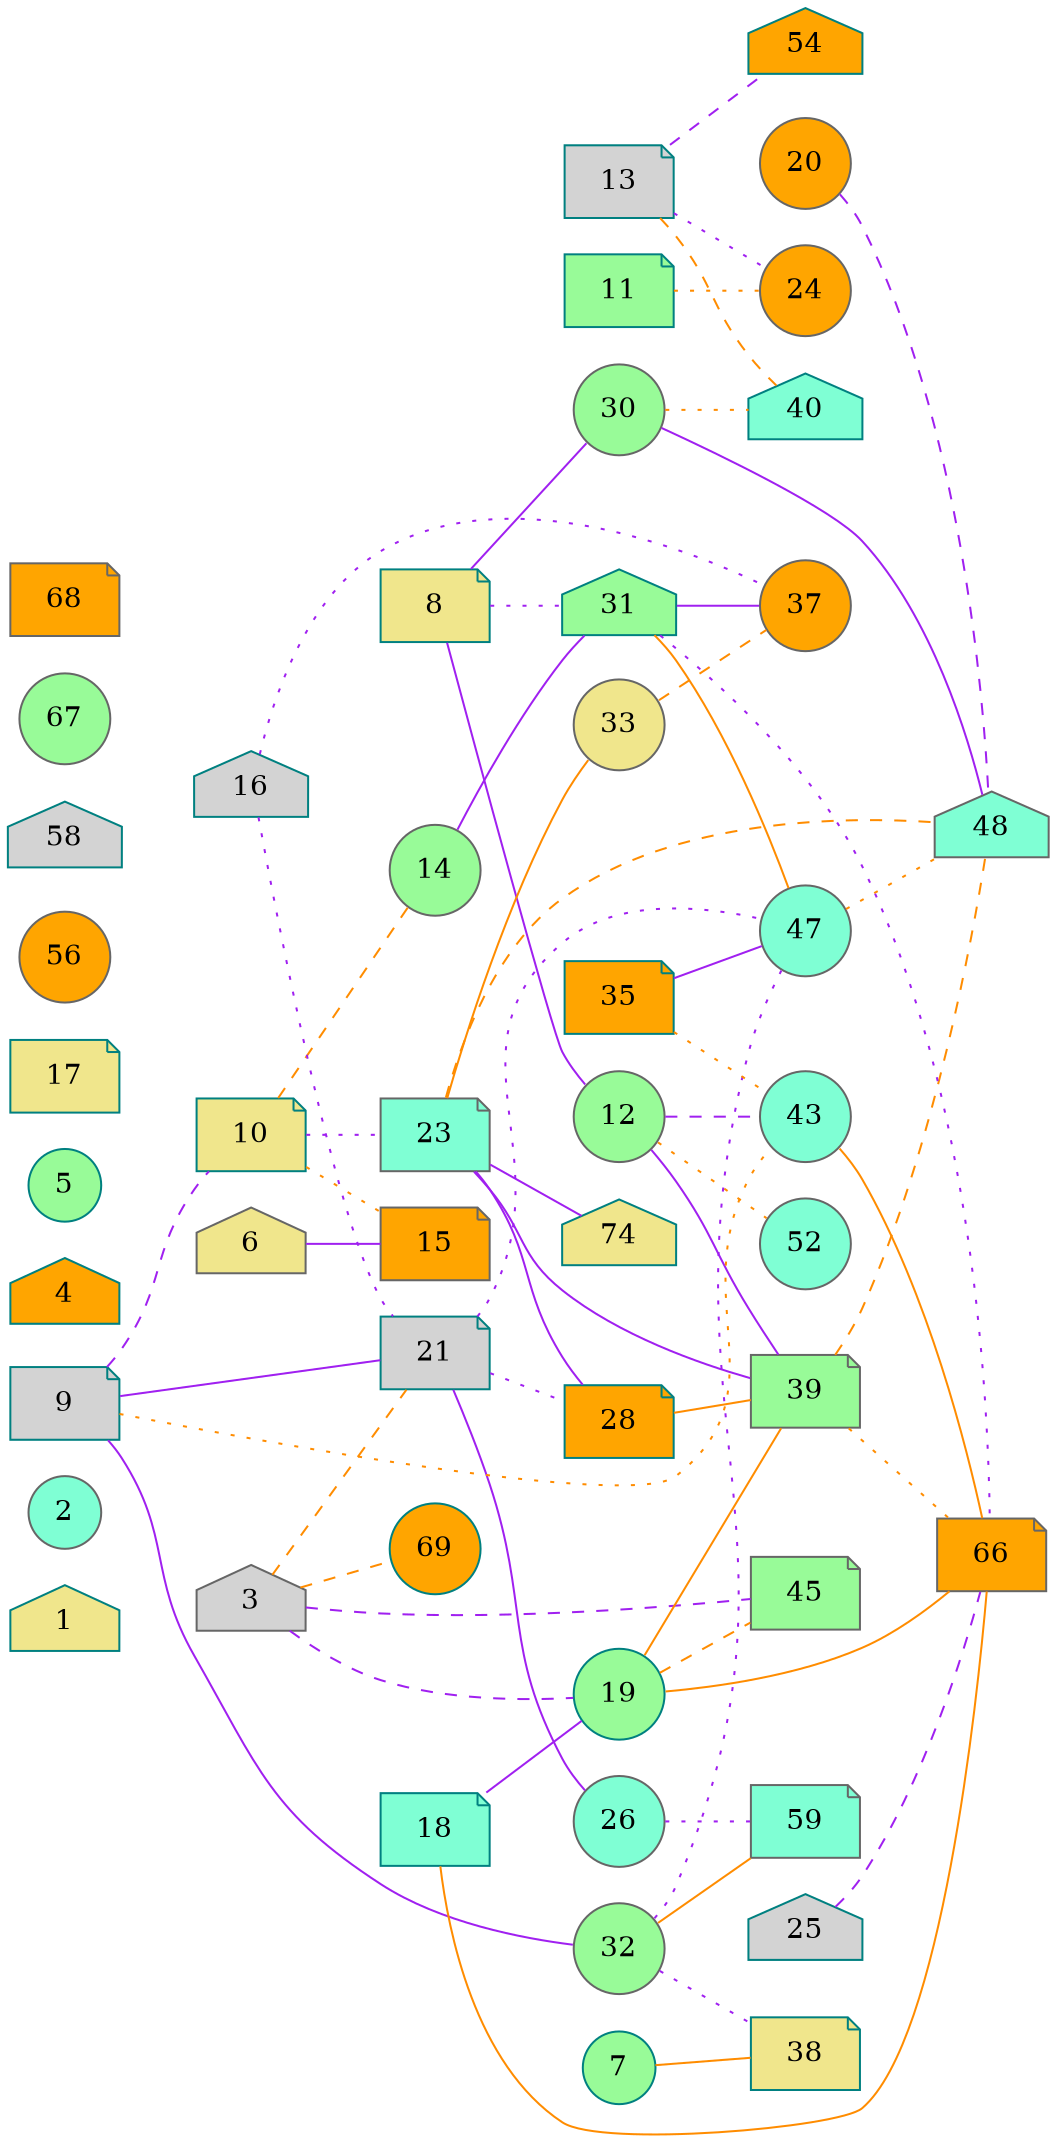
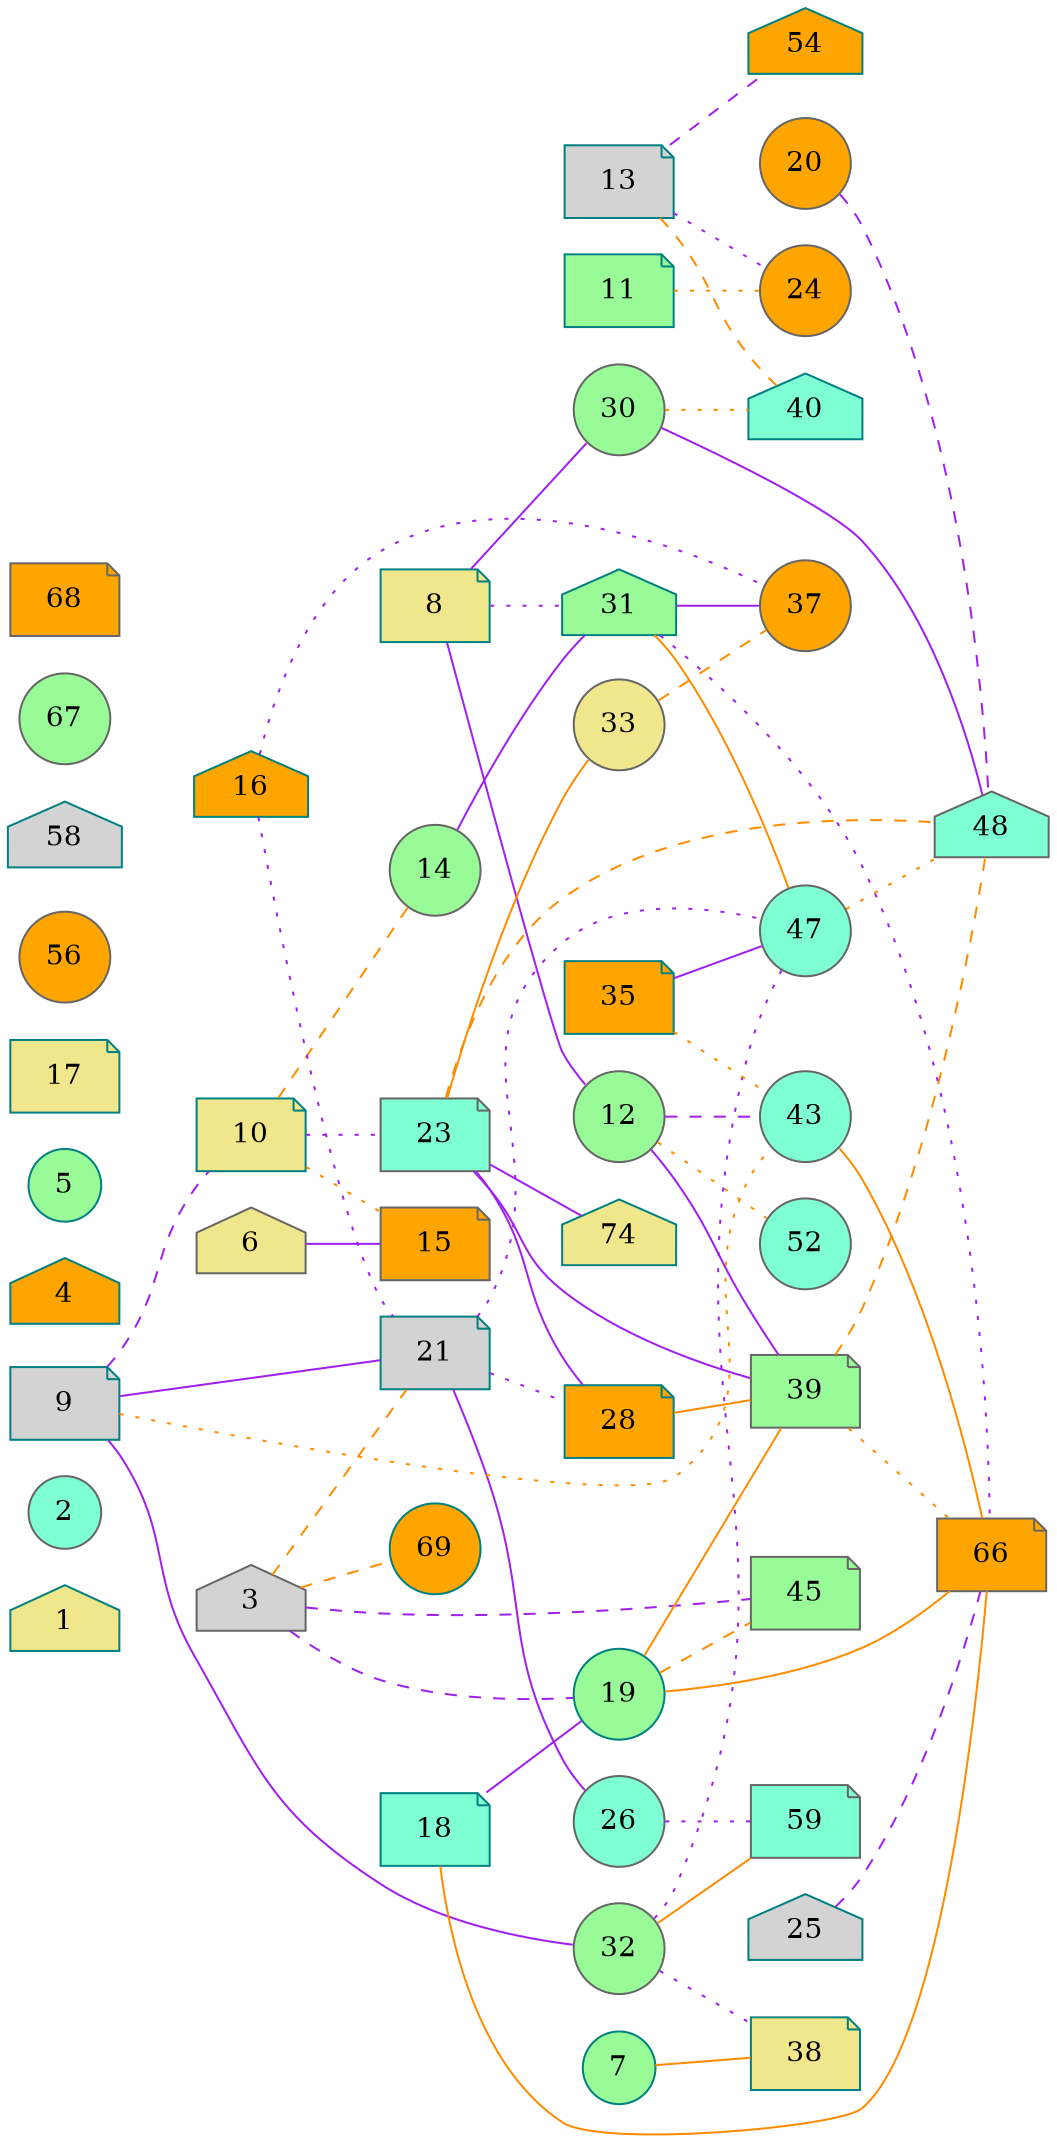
(251, 788) -> (251, 788)
